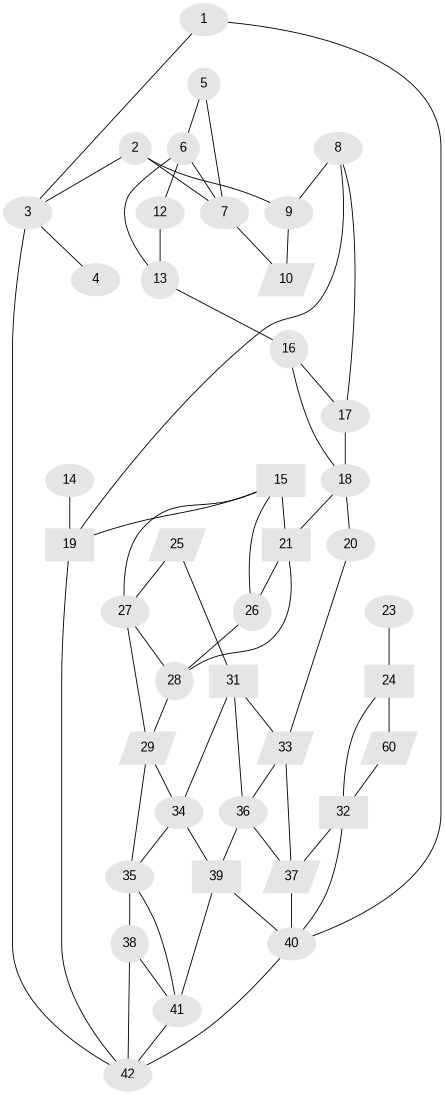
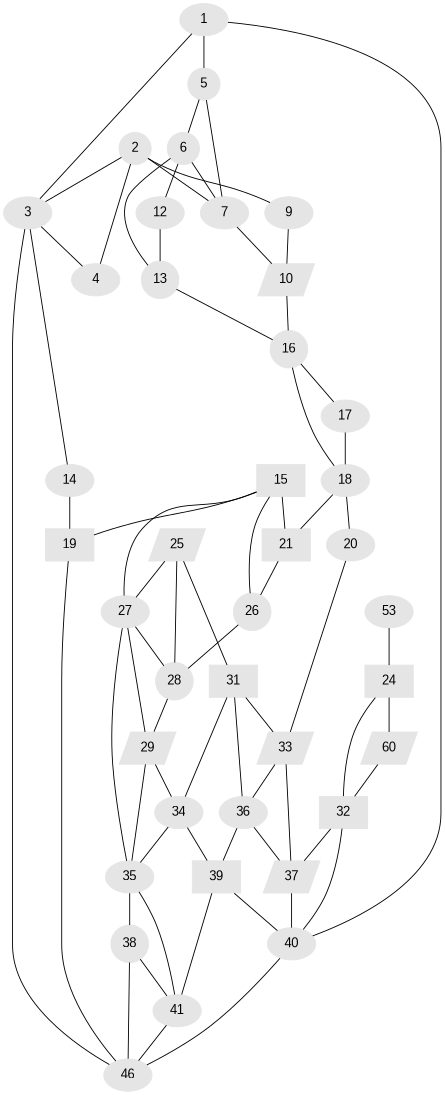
none -> (204, 52)
(338, 148) -> none
none -> (115, 214)
none -> (288, 313)
none -> (49, 347)
(389, 612) -> (389, 612)
(269, 641) -> (176, 612)
none -> (112, 745)
(128, 1075) -> (128, 1075)
